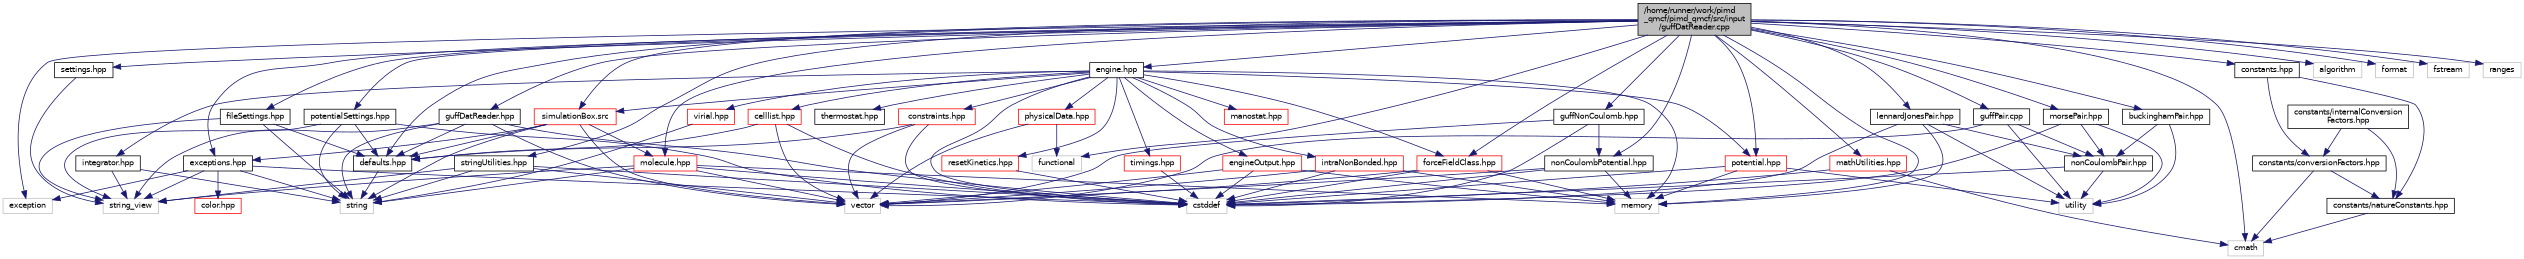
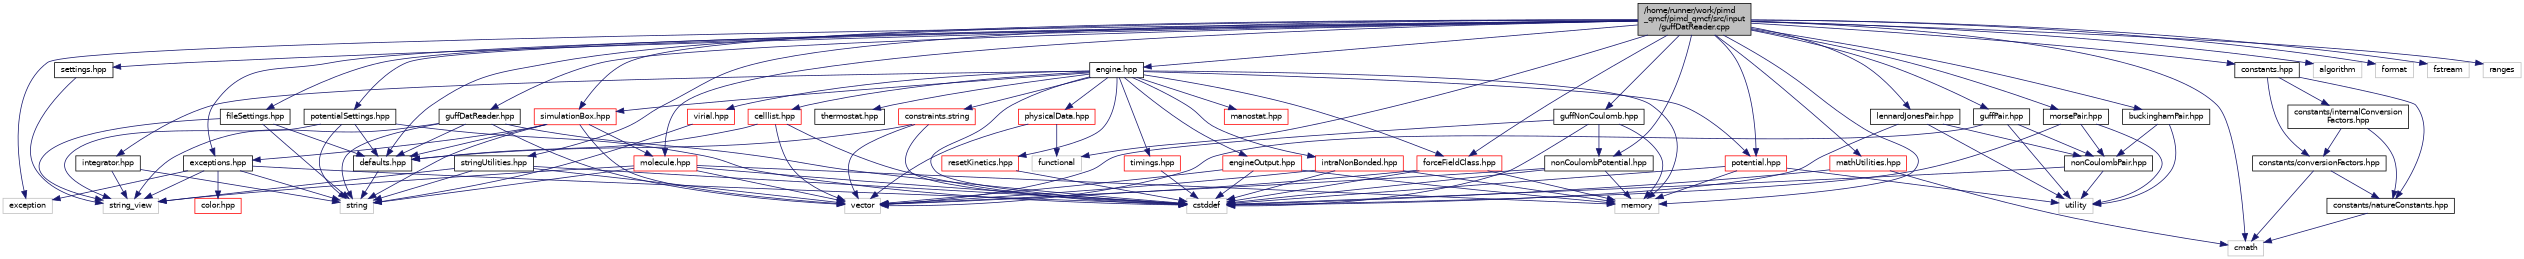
none -> (2300, 90)
(575, 117) -> (575, 117)
(937, 117) -> (937, 117)
(2002, 117) -> (2002, 117)
(1888, 186) -> (1657, 151)
